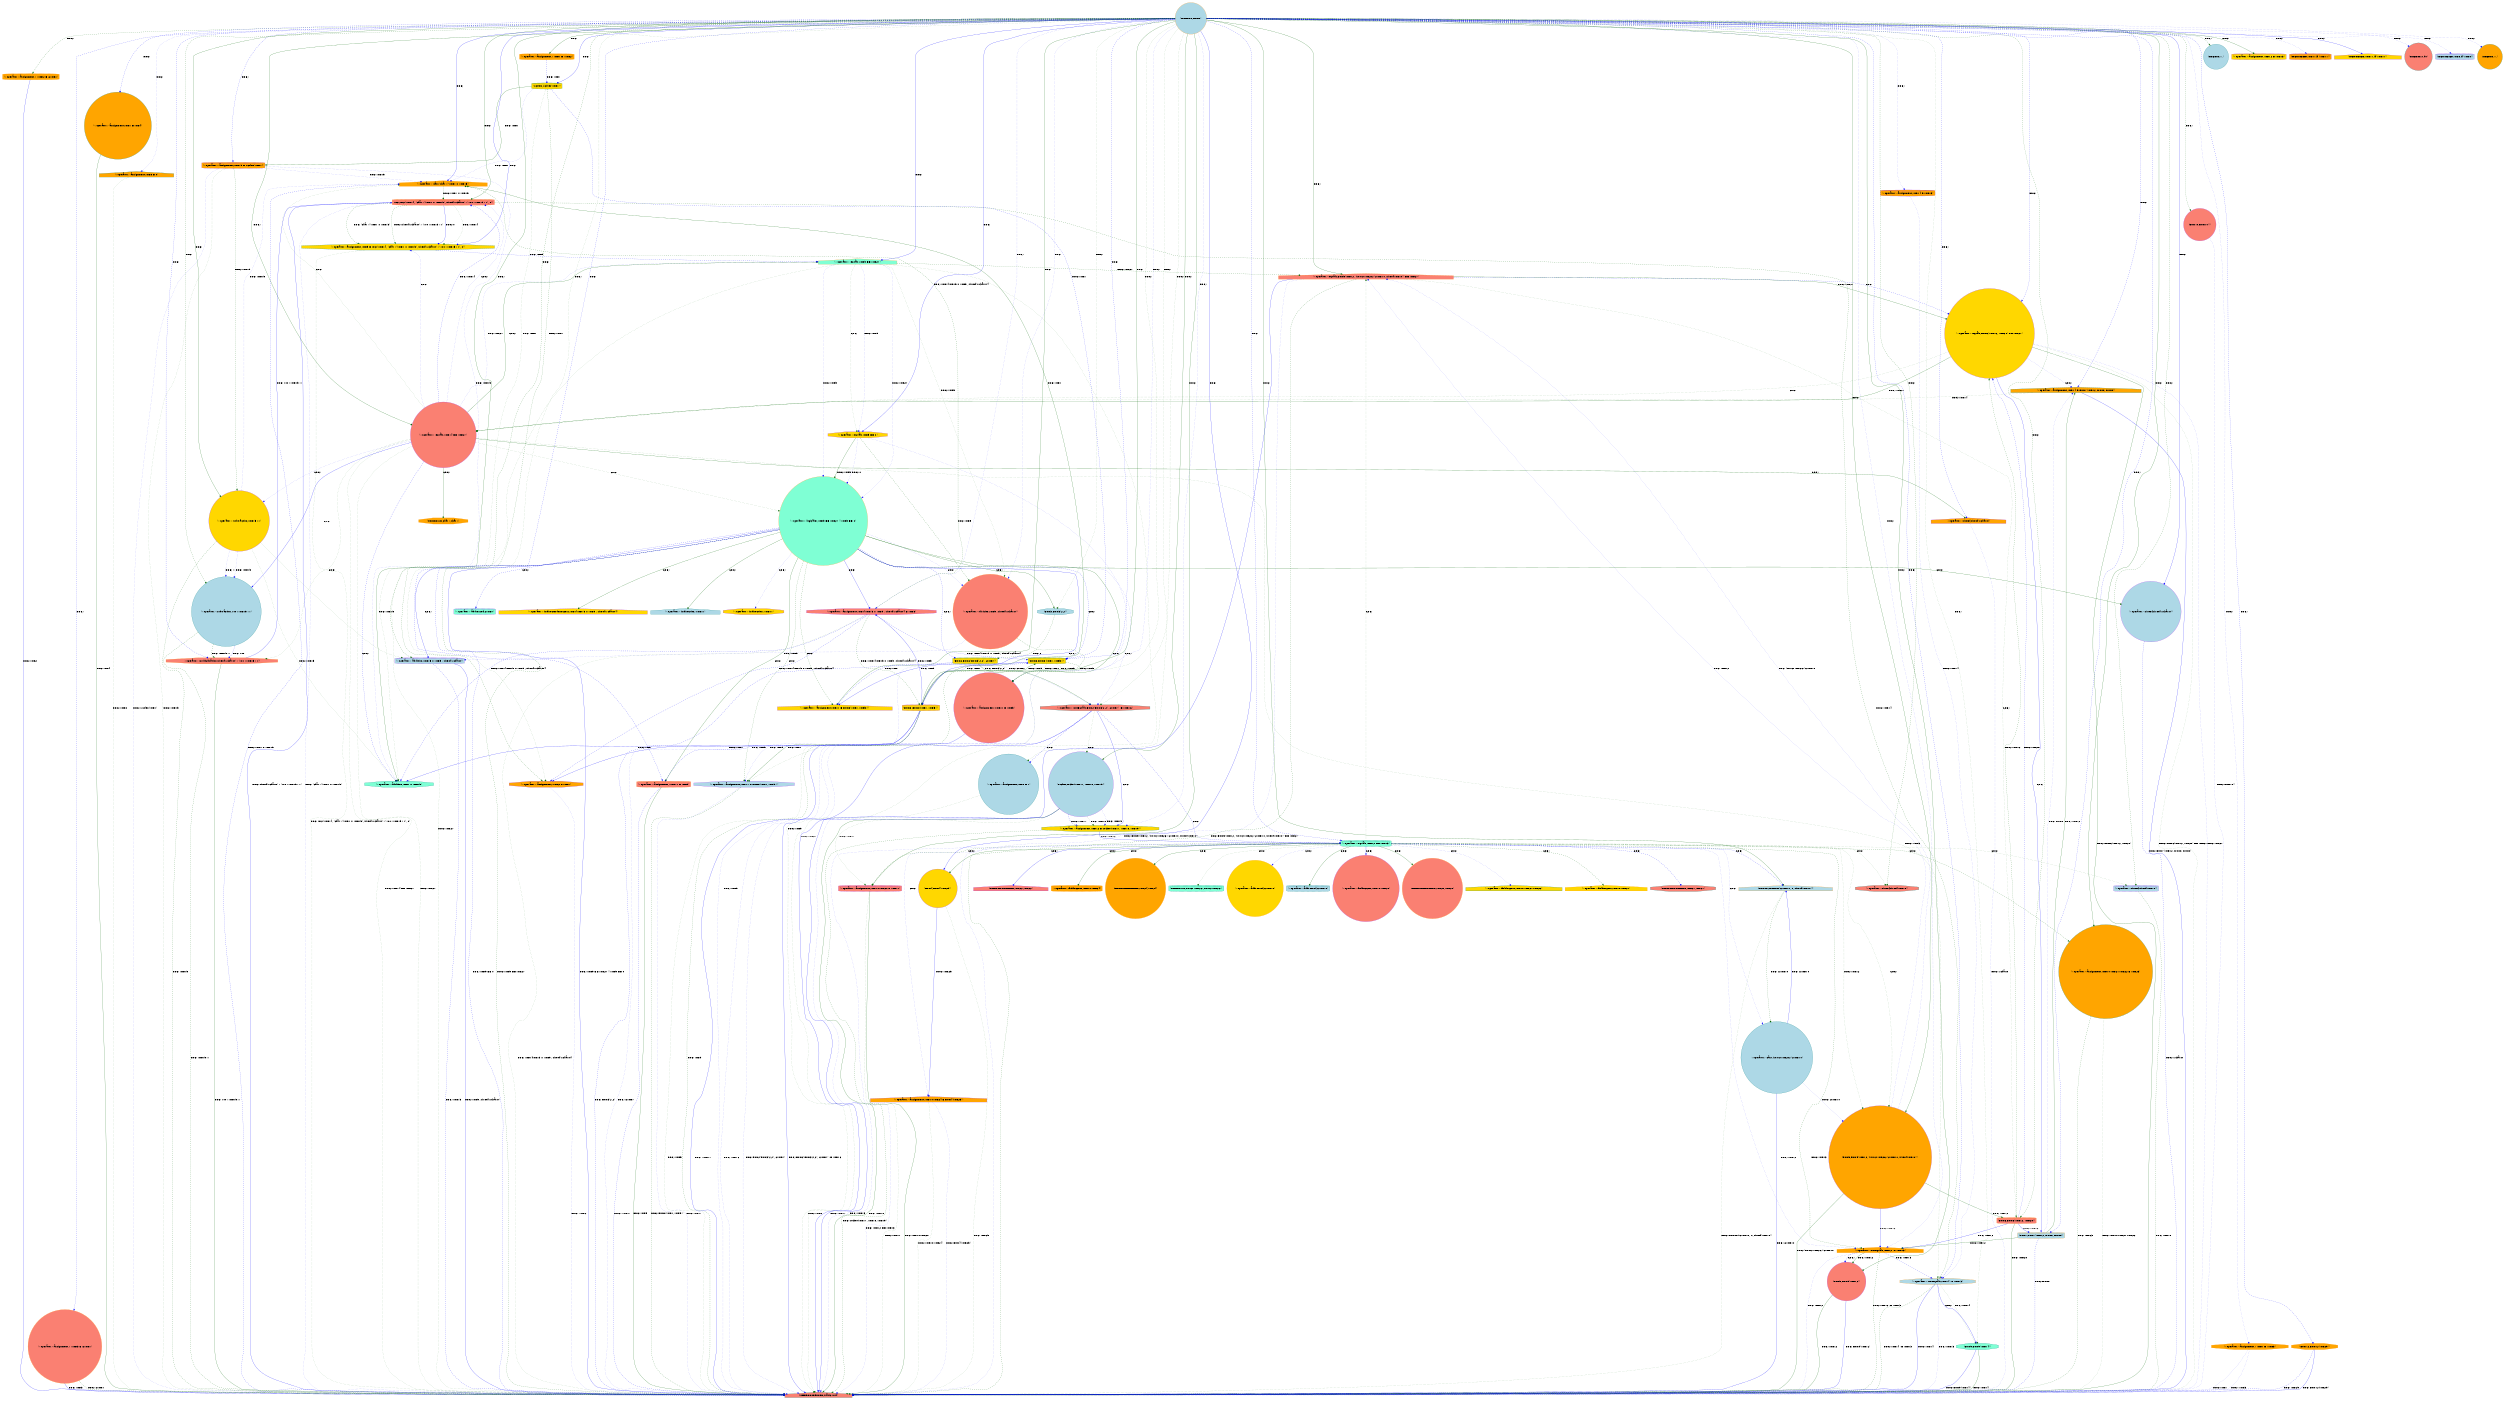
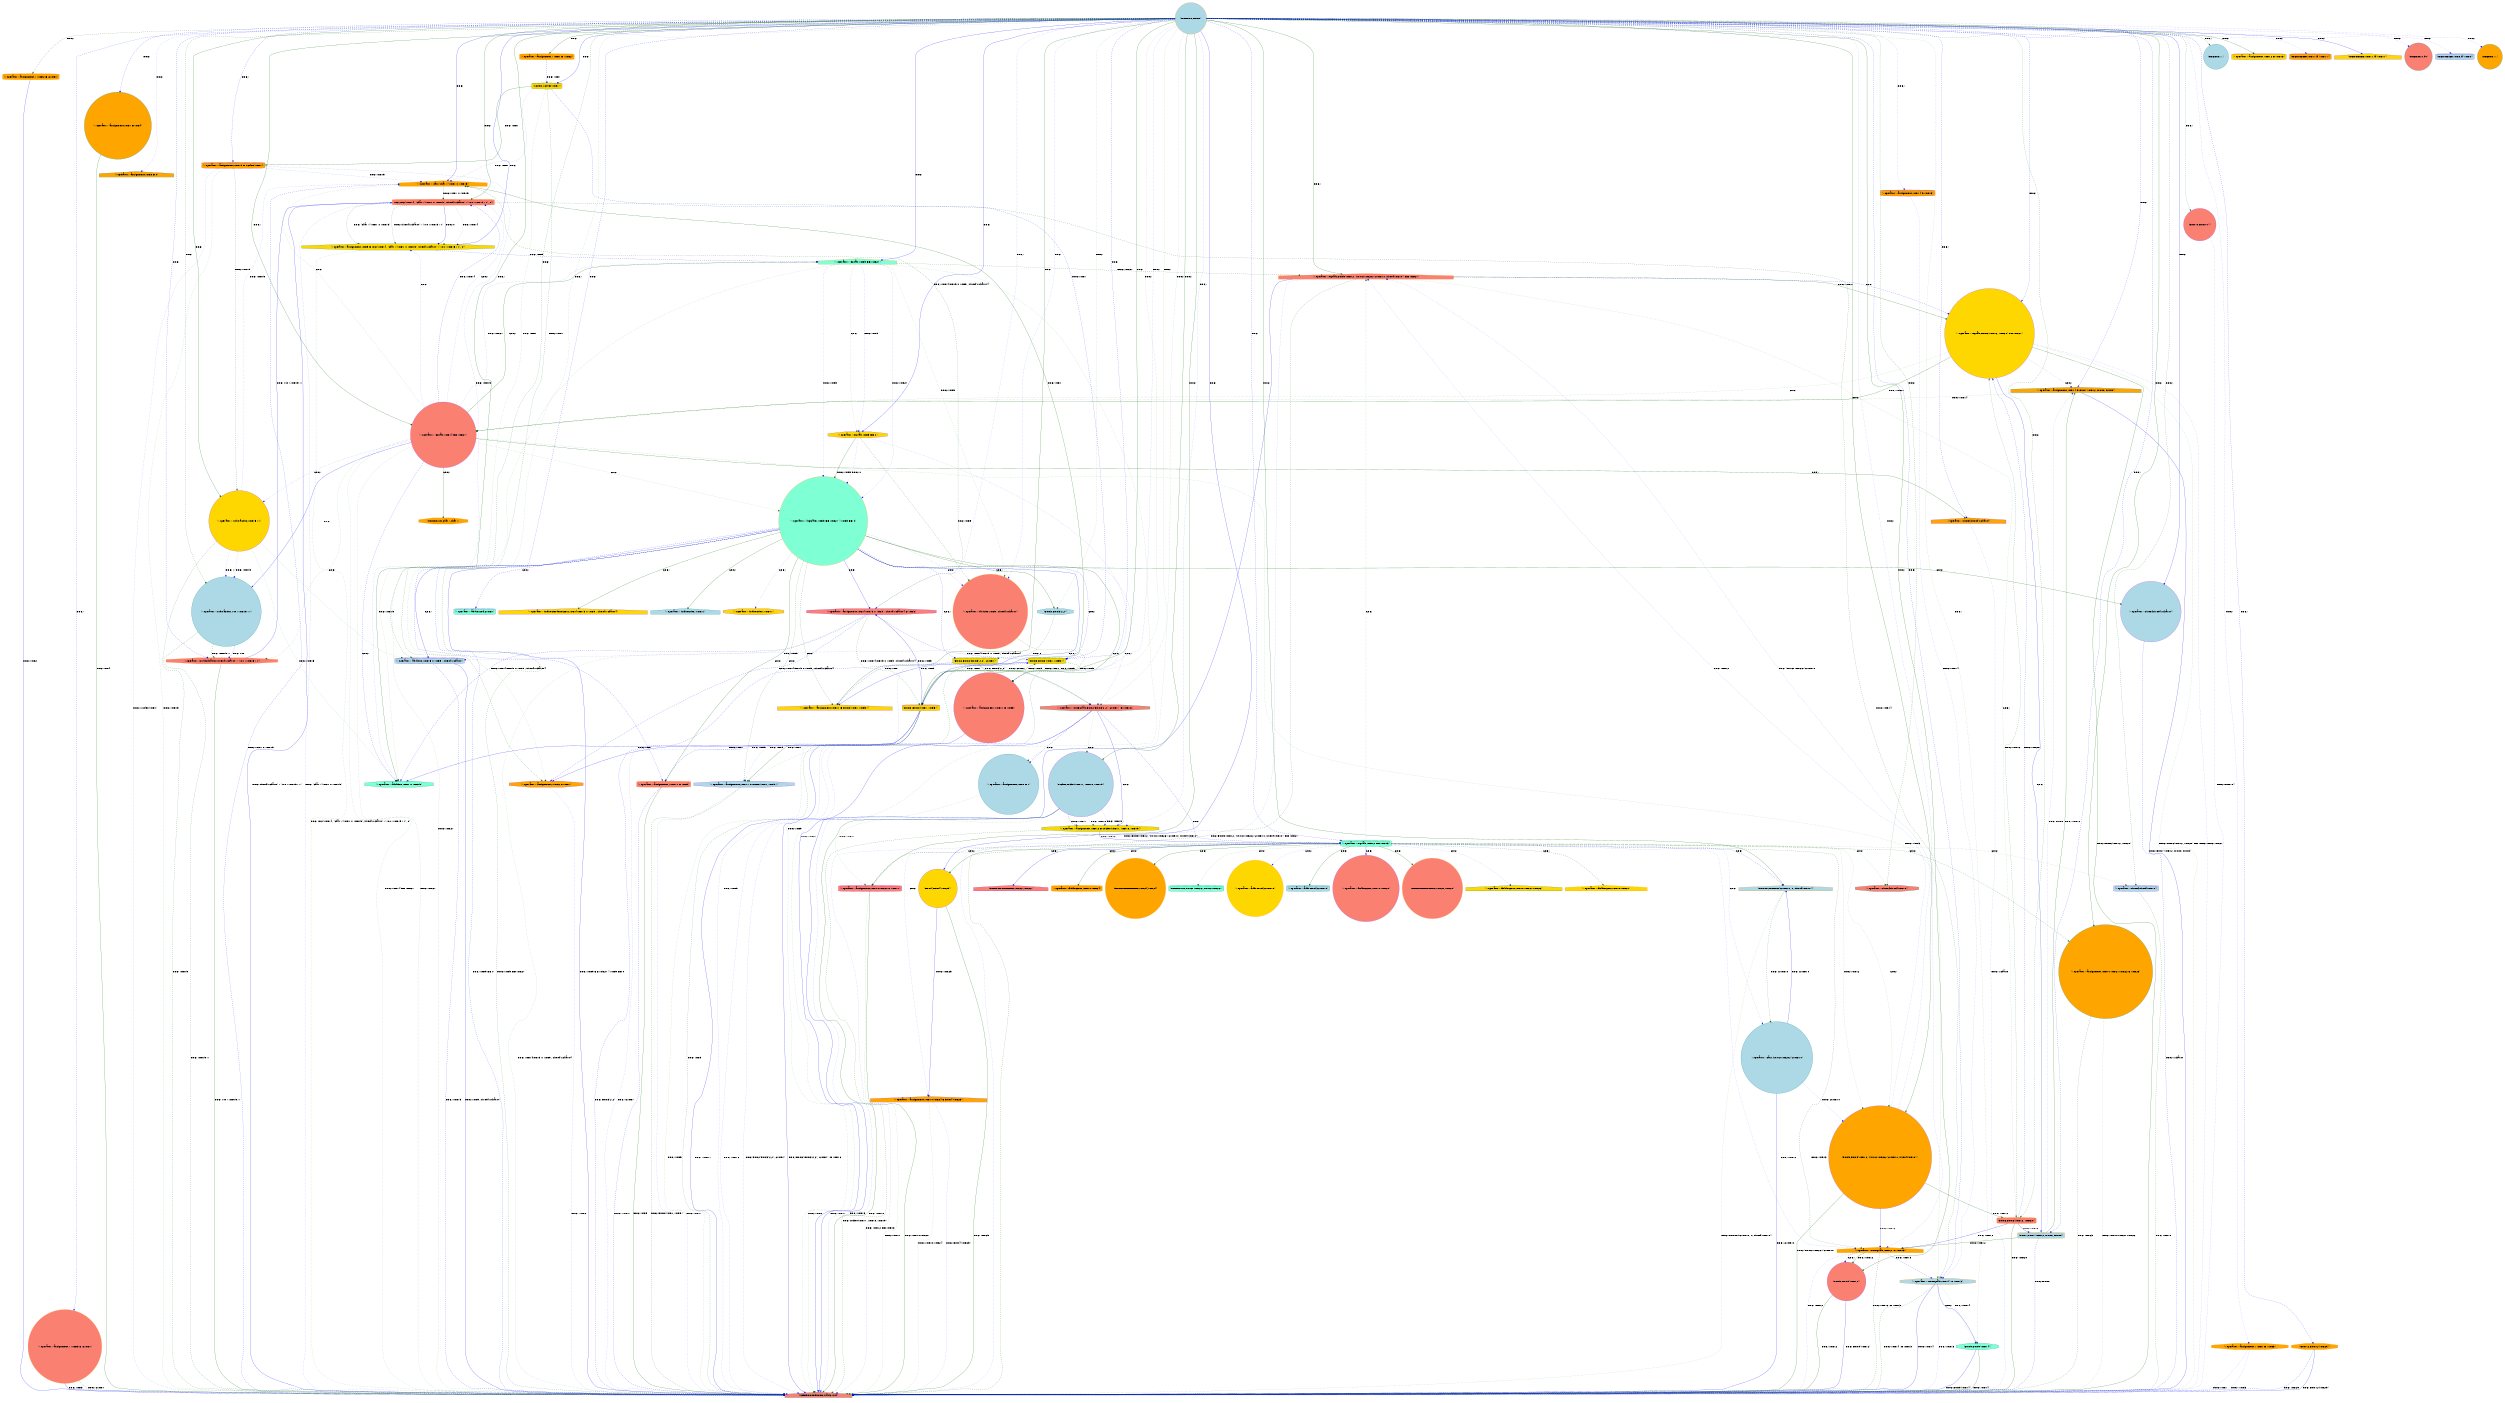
(1683, 888) -> none
(113, 1109) -> none
(976, 1195) -> (976, 1195)
